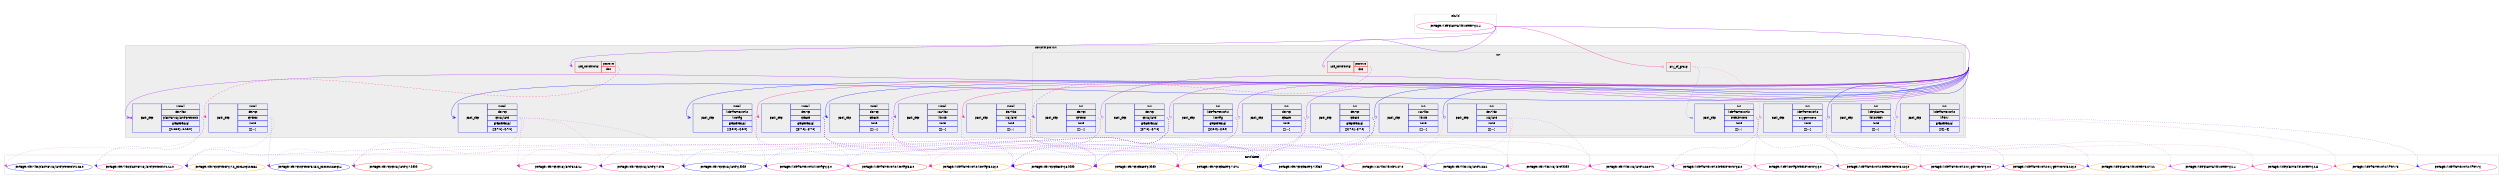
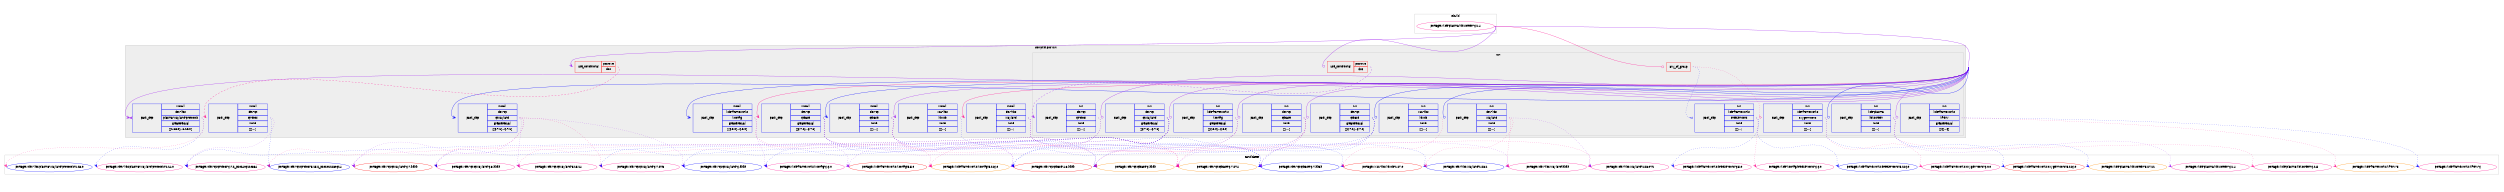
(226, 167) -> (226, 167)
none -> (476, 167)
(1053, 167) -> (1053, 167)
(1878, 167) -> (1878, 167)
